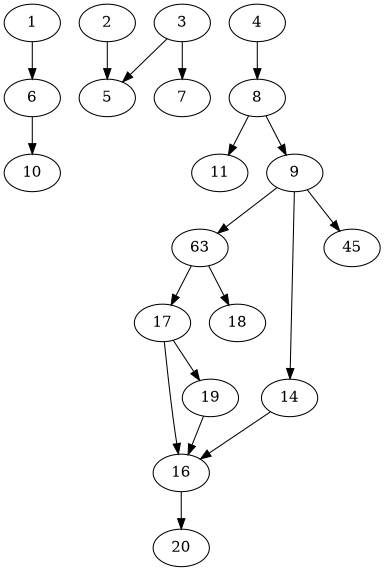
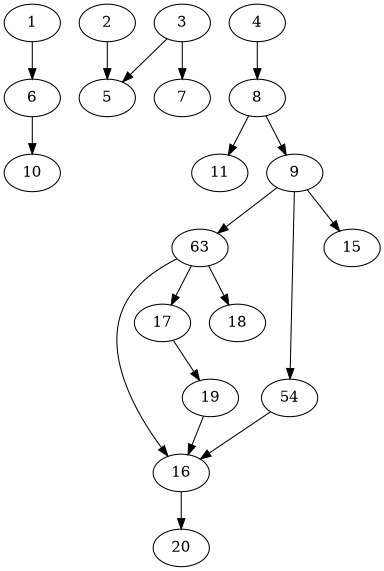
(352, 248) -> (352, 248)
(170, 393) -> (117, 345)
(290, 398) -> (290, 398)
